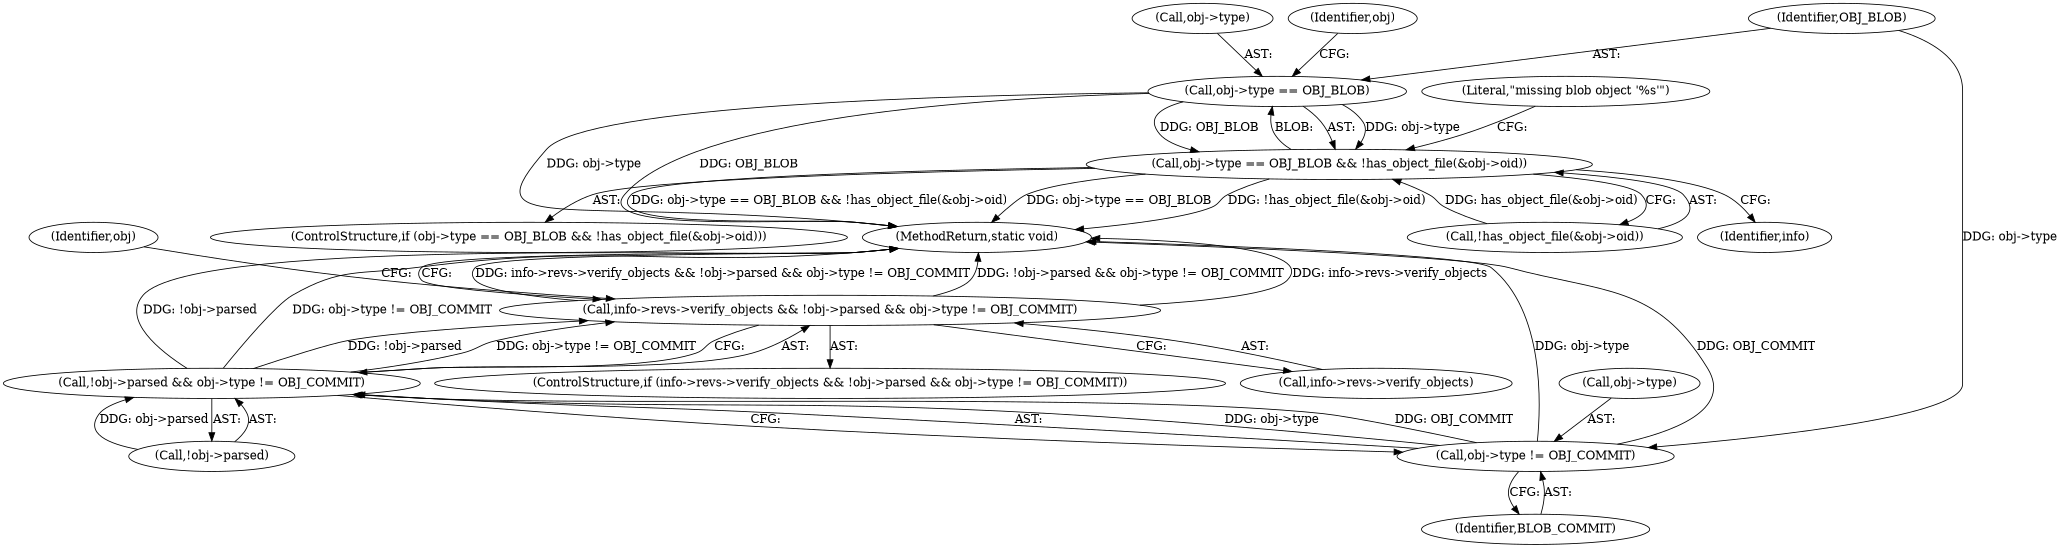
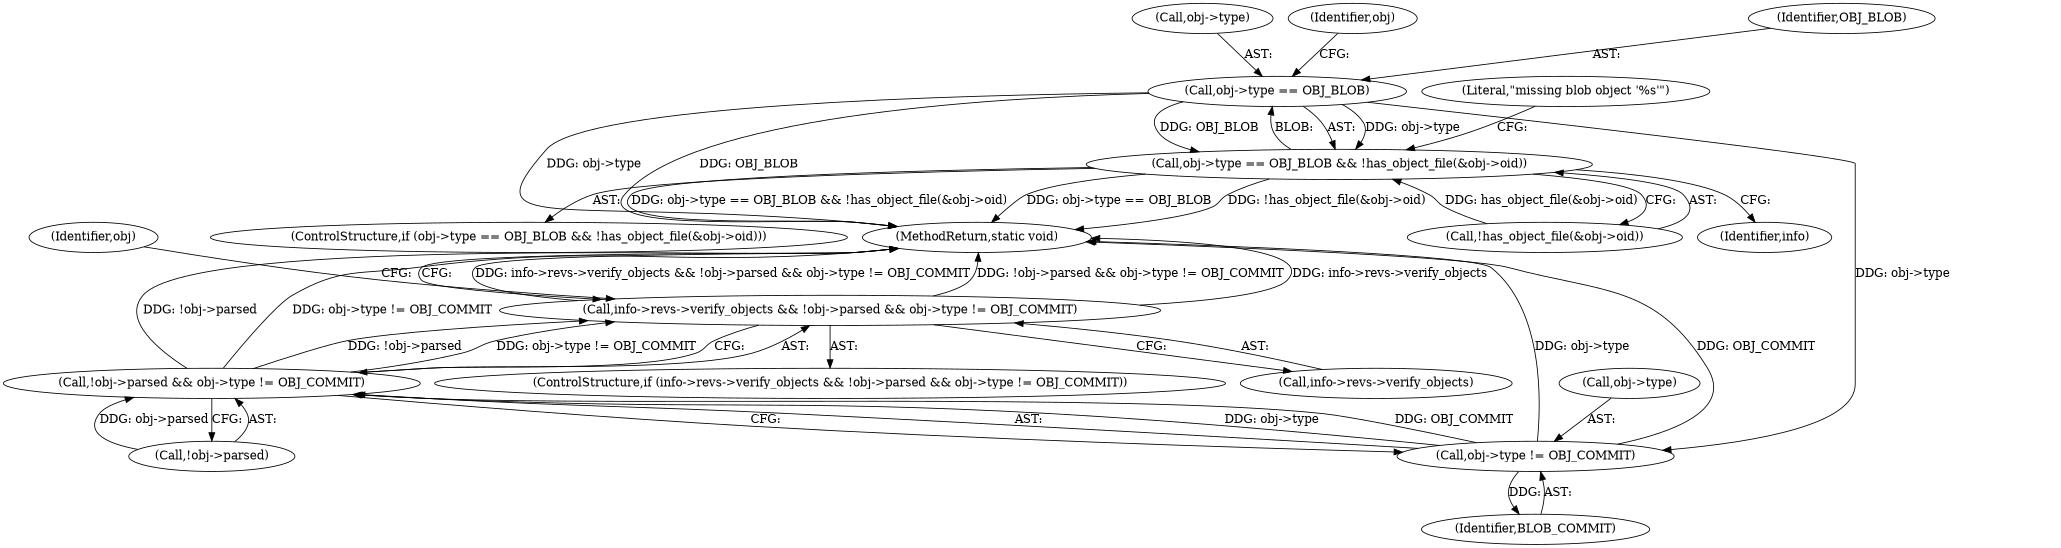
(1963, 349) -> (1823, 157)
(229, 420) -> (229, 420)
(1527, 493) -> (1527, 493)
